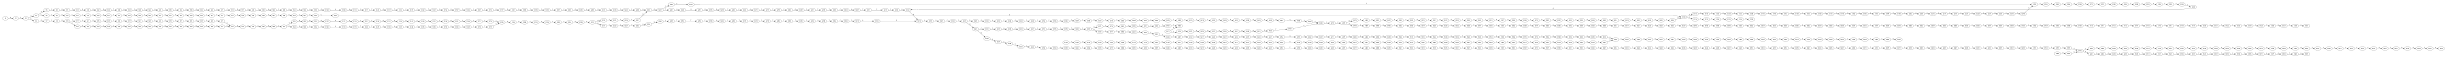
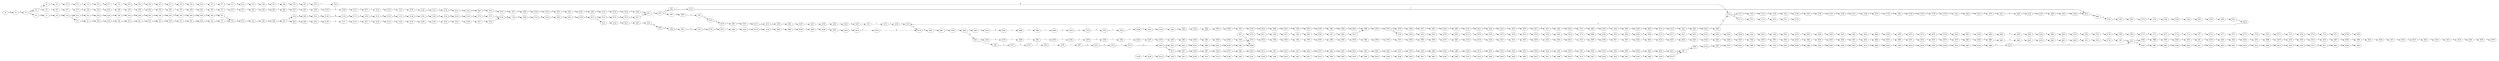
none -> (1979, 46)
